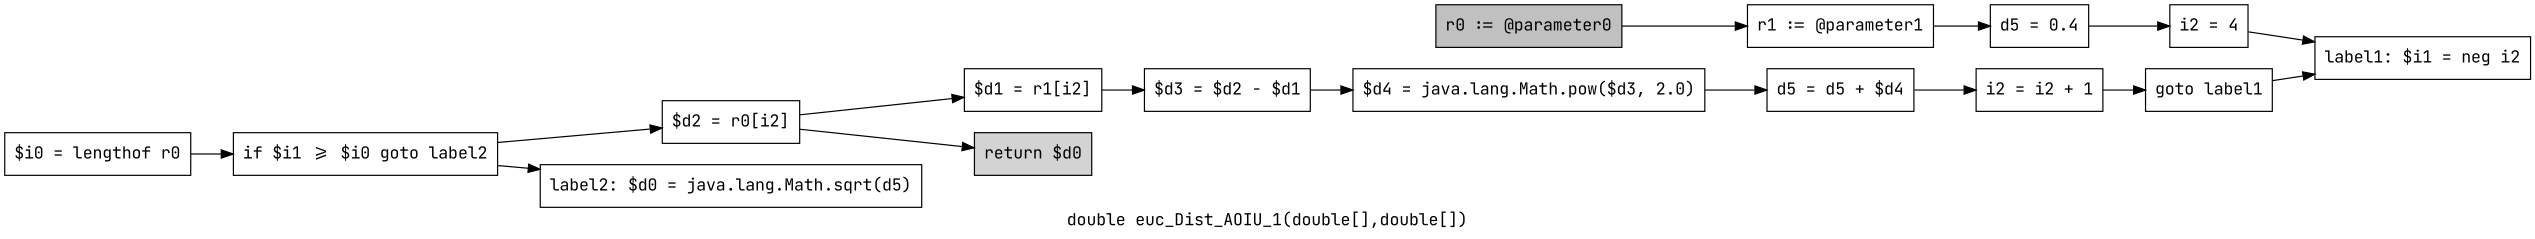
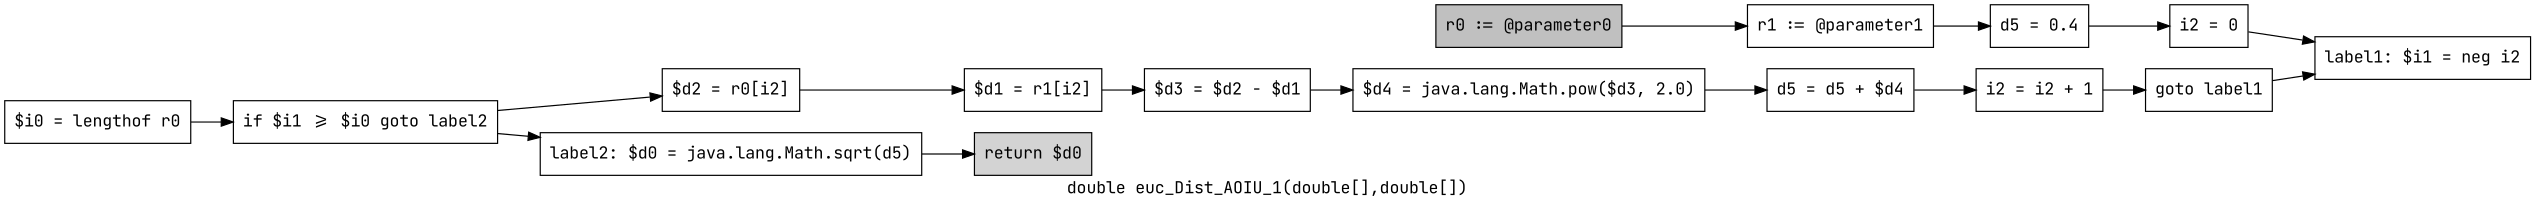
(2209, 26) -> (2209, 26)
(881, 138) -> (942, 154)
